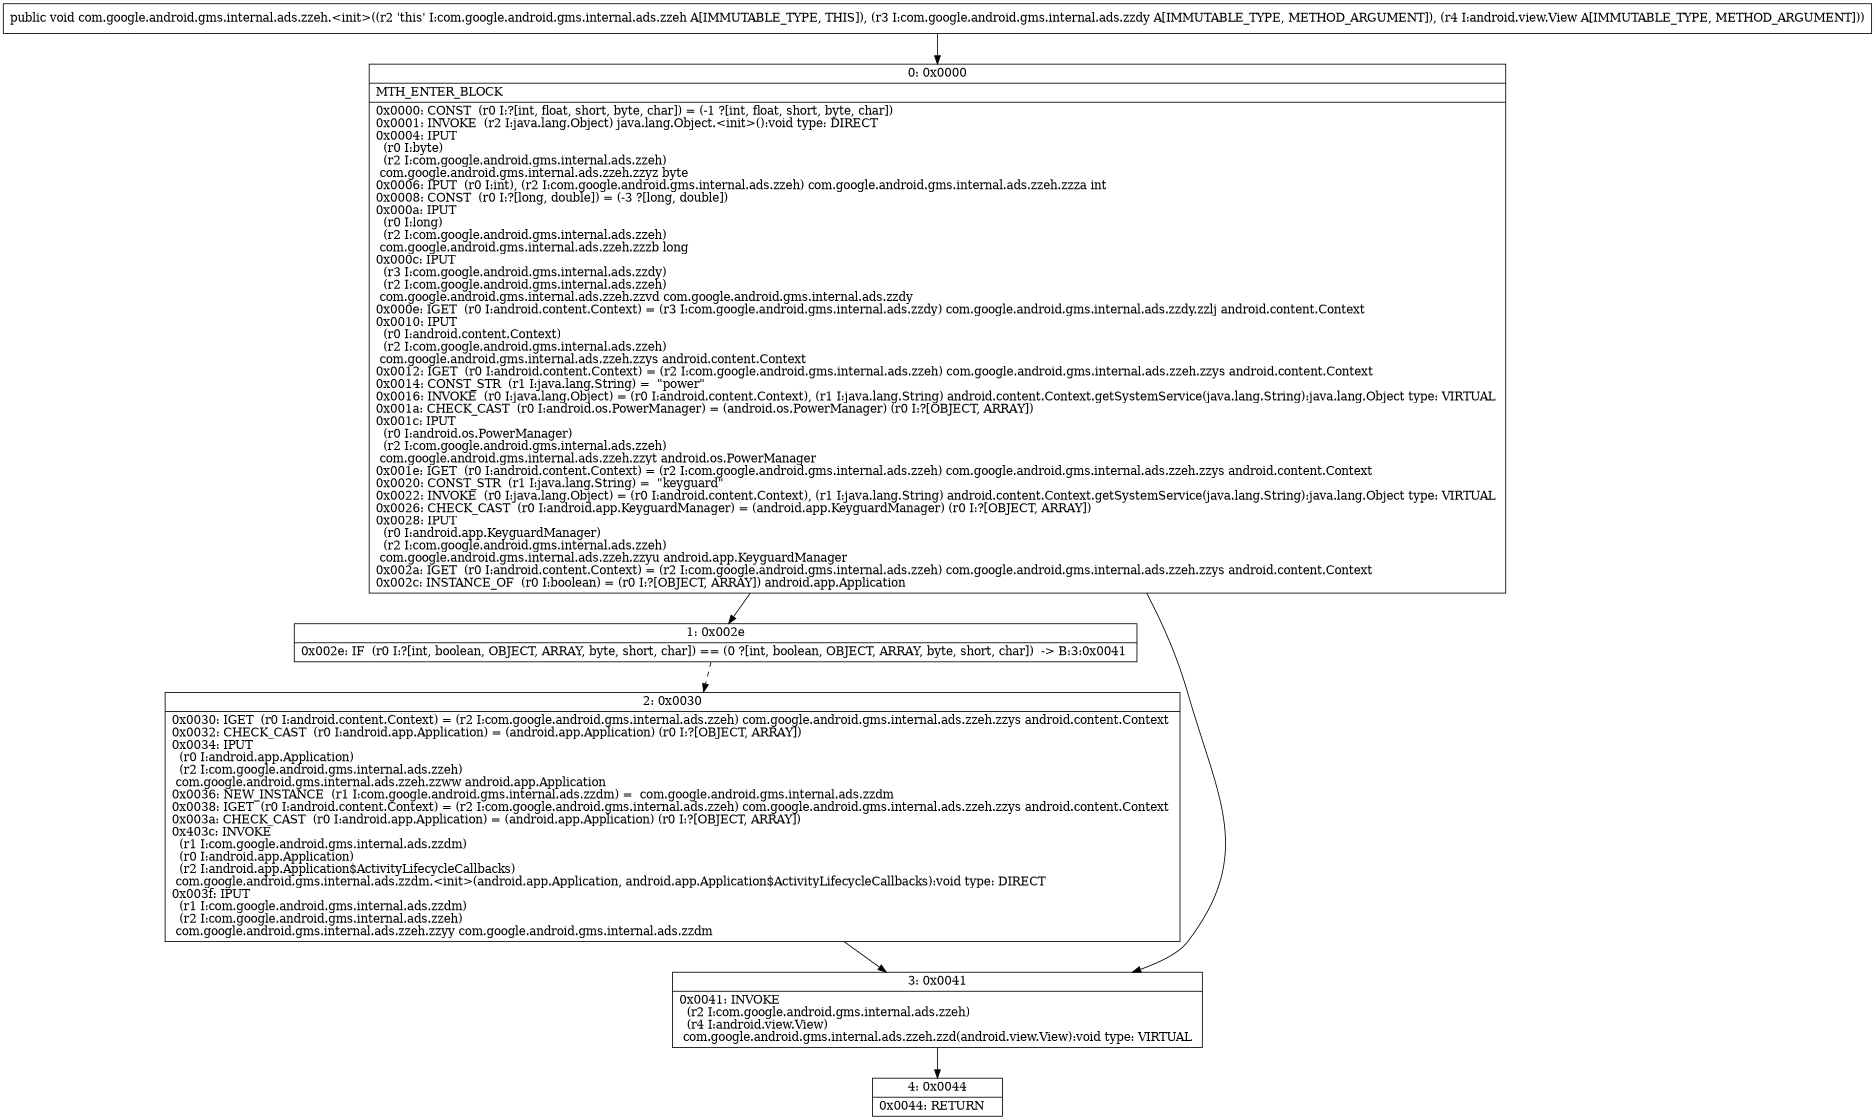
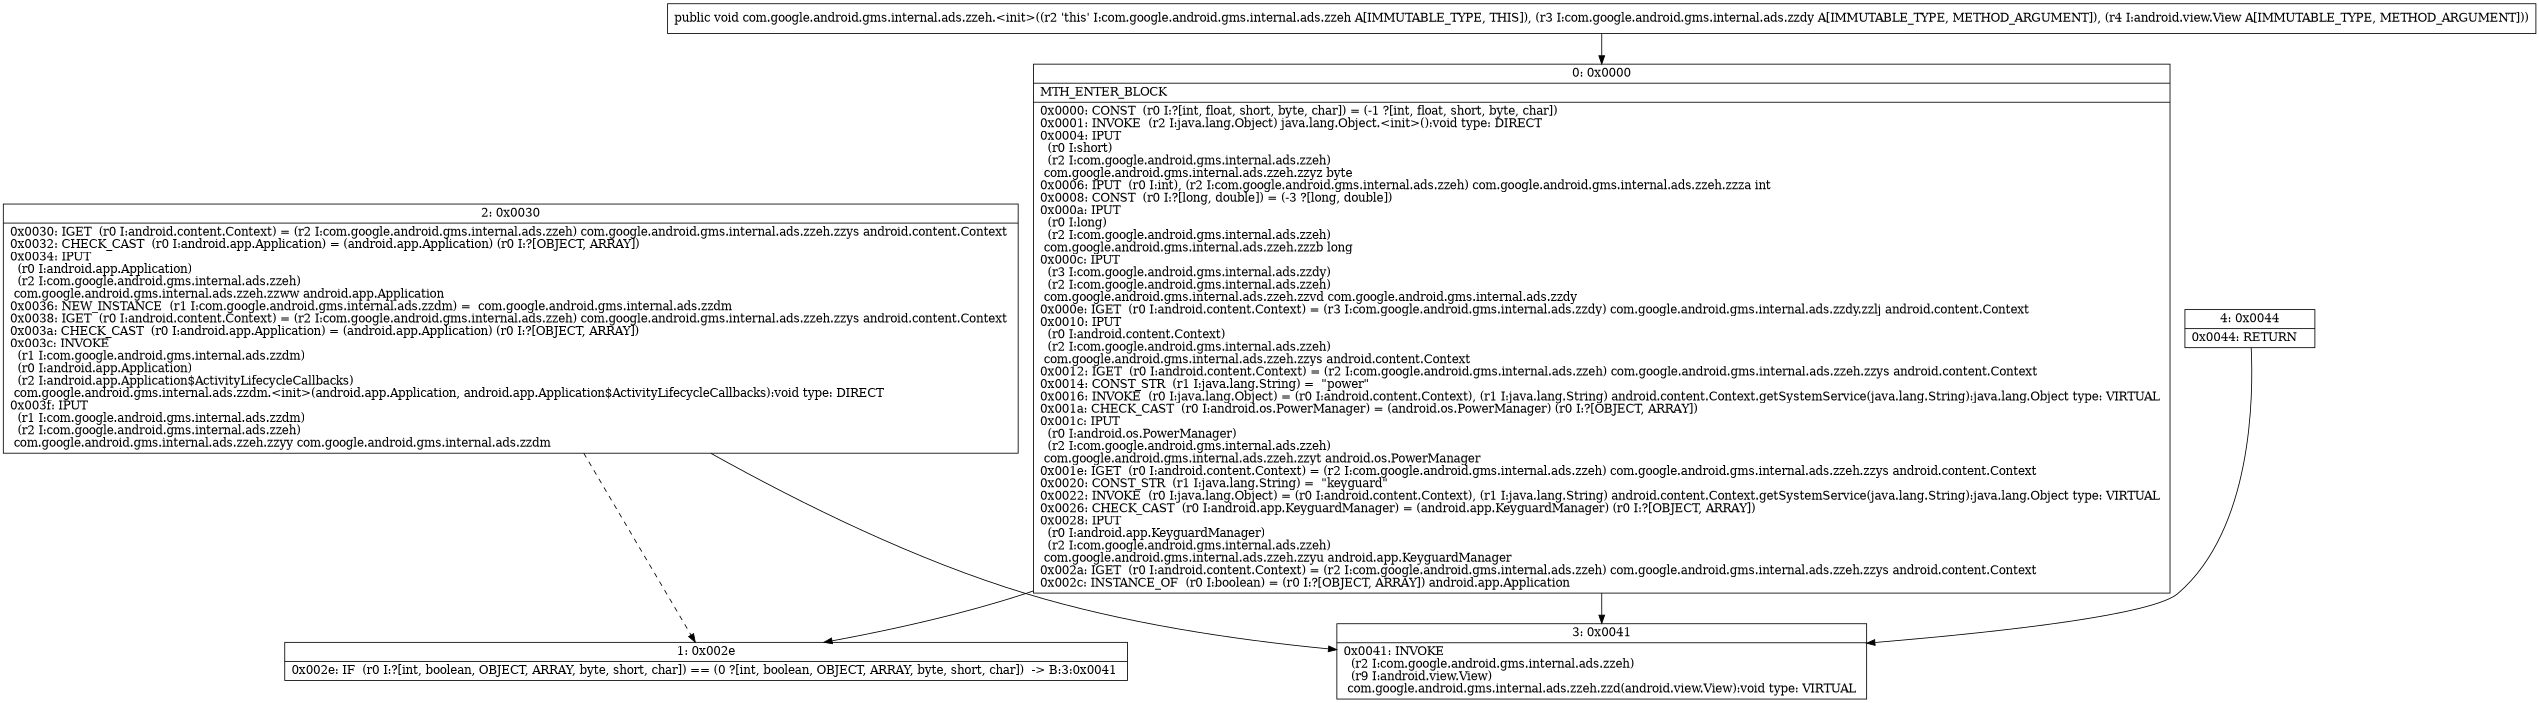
(410, 149) -> (1077, 149)
(708, 673) -> (637, 544)
(226, 832) -> (64, 344)
(754, 1025) -> (1418, 677)
(937, 1059) -> (2158, 603)
